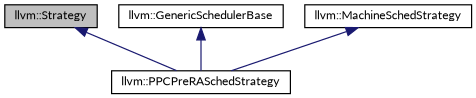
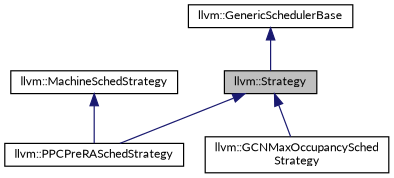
(201, 55) -> (271, 55)
none -> (297, 155)
